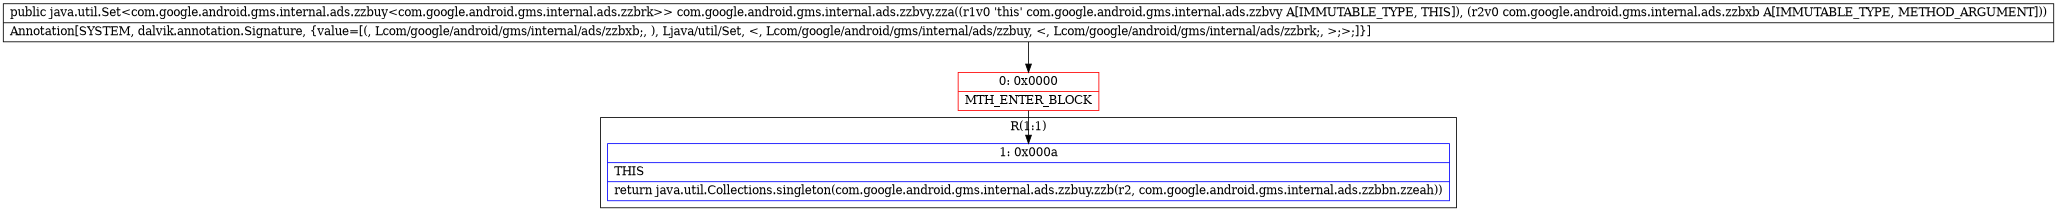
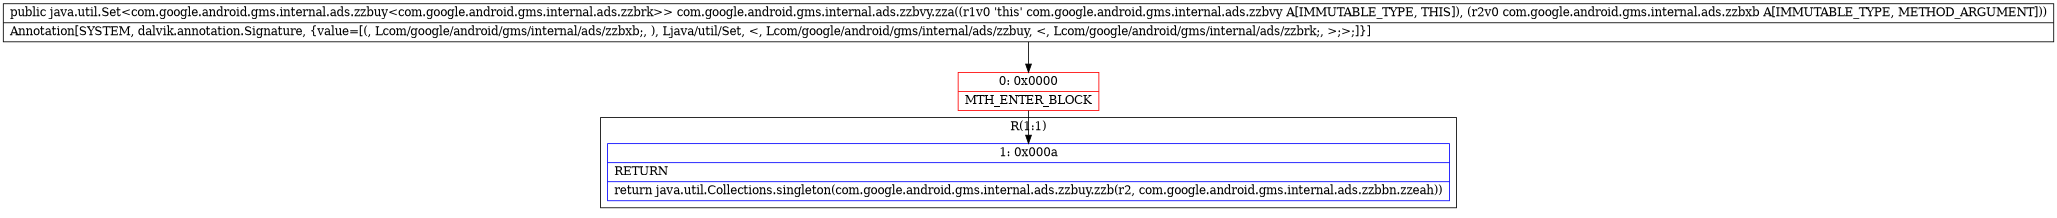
(630, 172) -> (641, 172)
